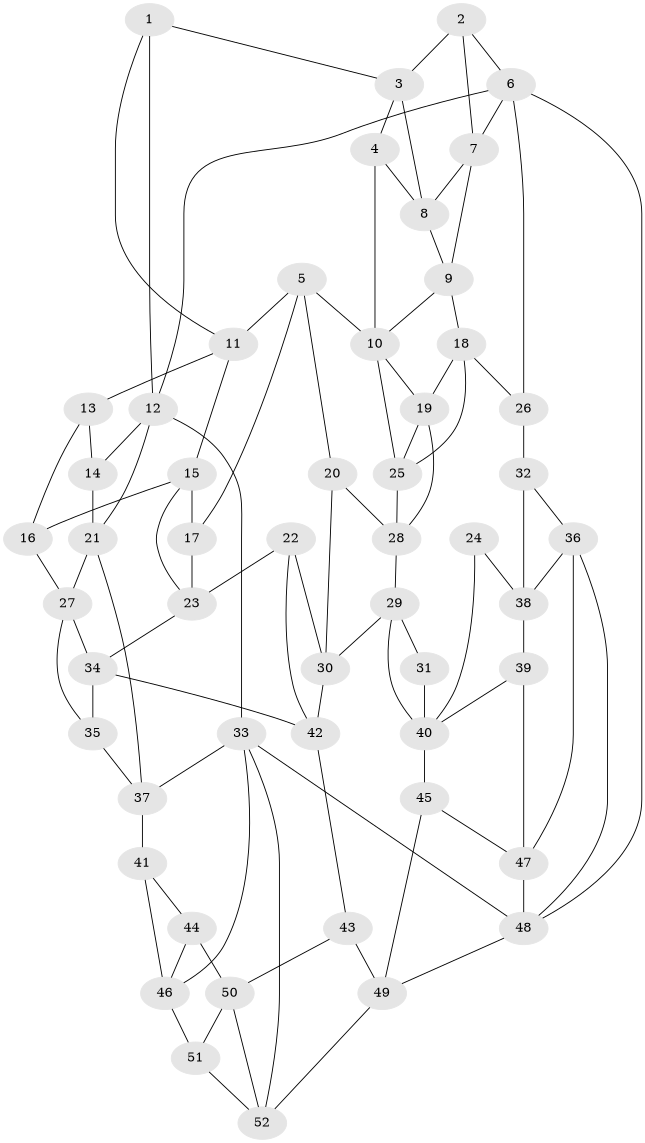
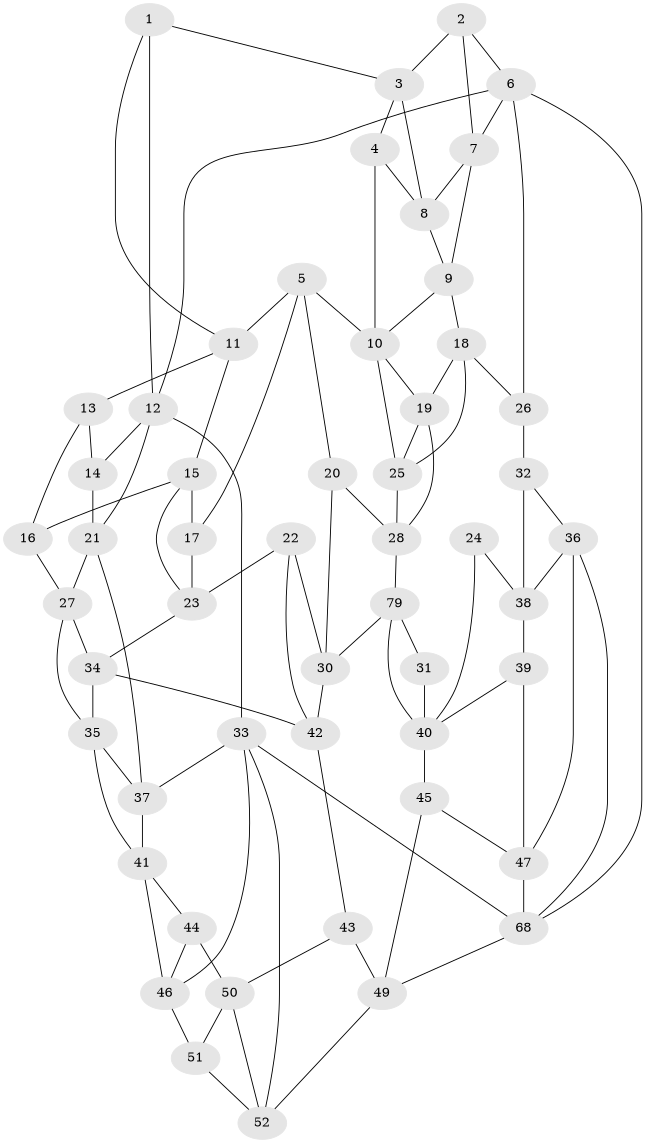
(395, 604) -> (395, 604)
none -> (105, 802)
(524, 928) -> (524, 928)
